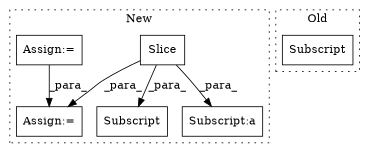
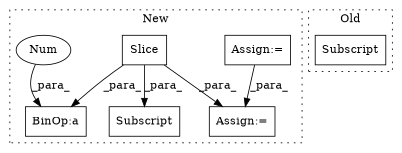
none -> (44, 50)
(222, 121) -> (56, 121)
